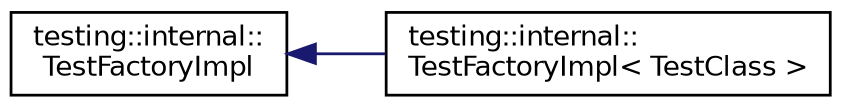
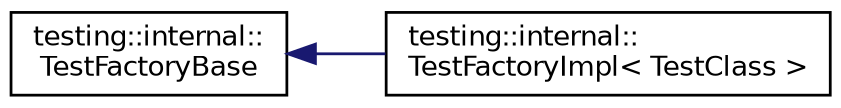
(149, 54) -> (149, 54)
